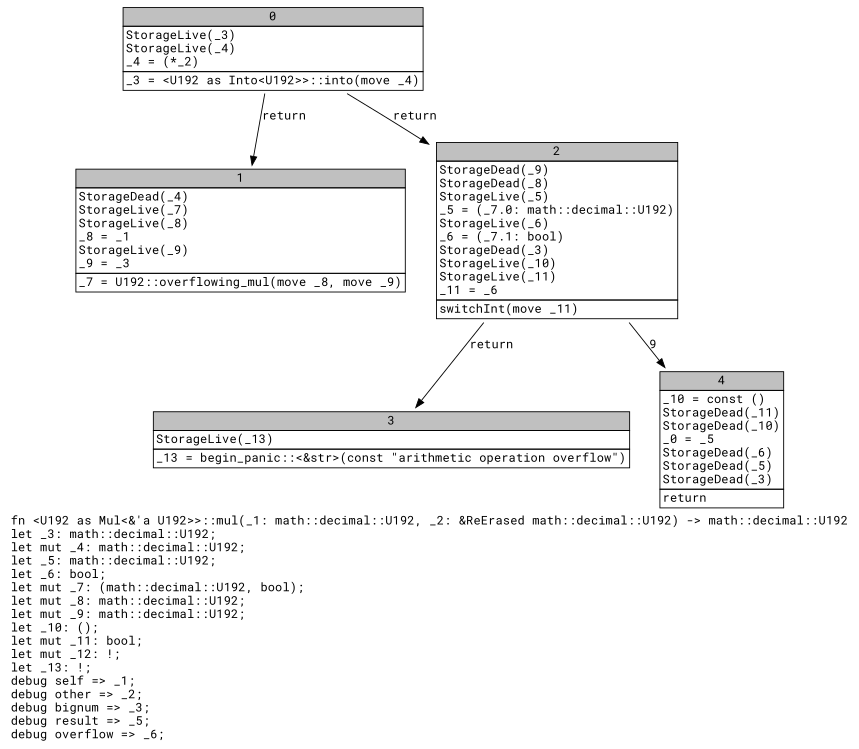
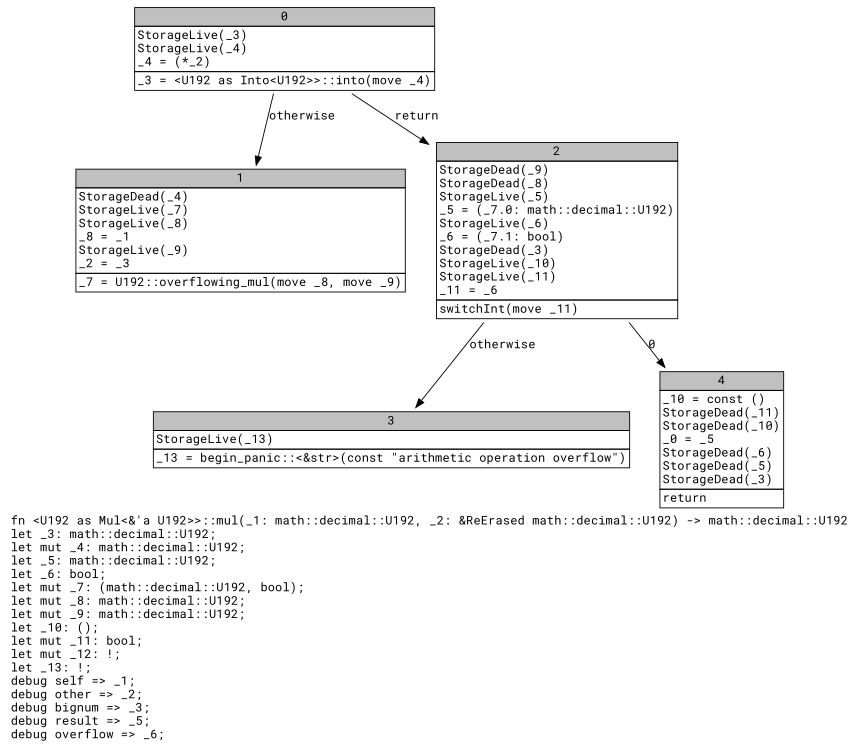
(284, 116) -> (302, 116)
(104, 264) -> (104, 264)
(492, 345) -> (503, 345)
(653, 345) -> (652, 345)
